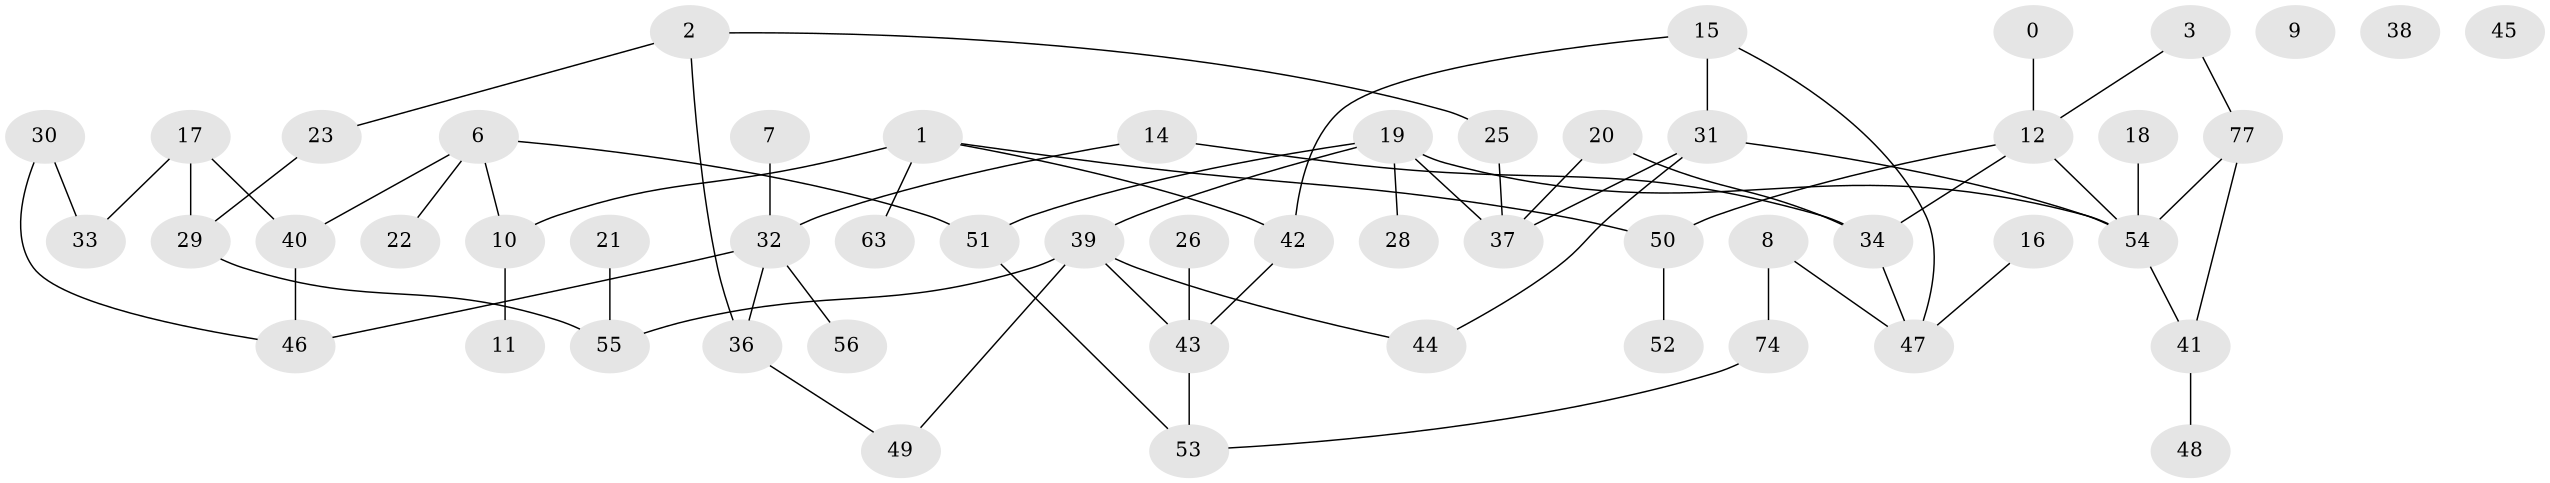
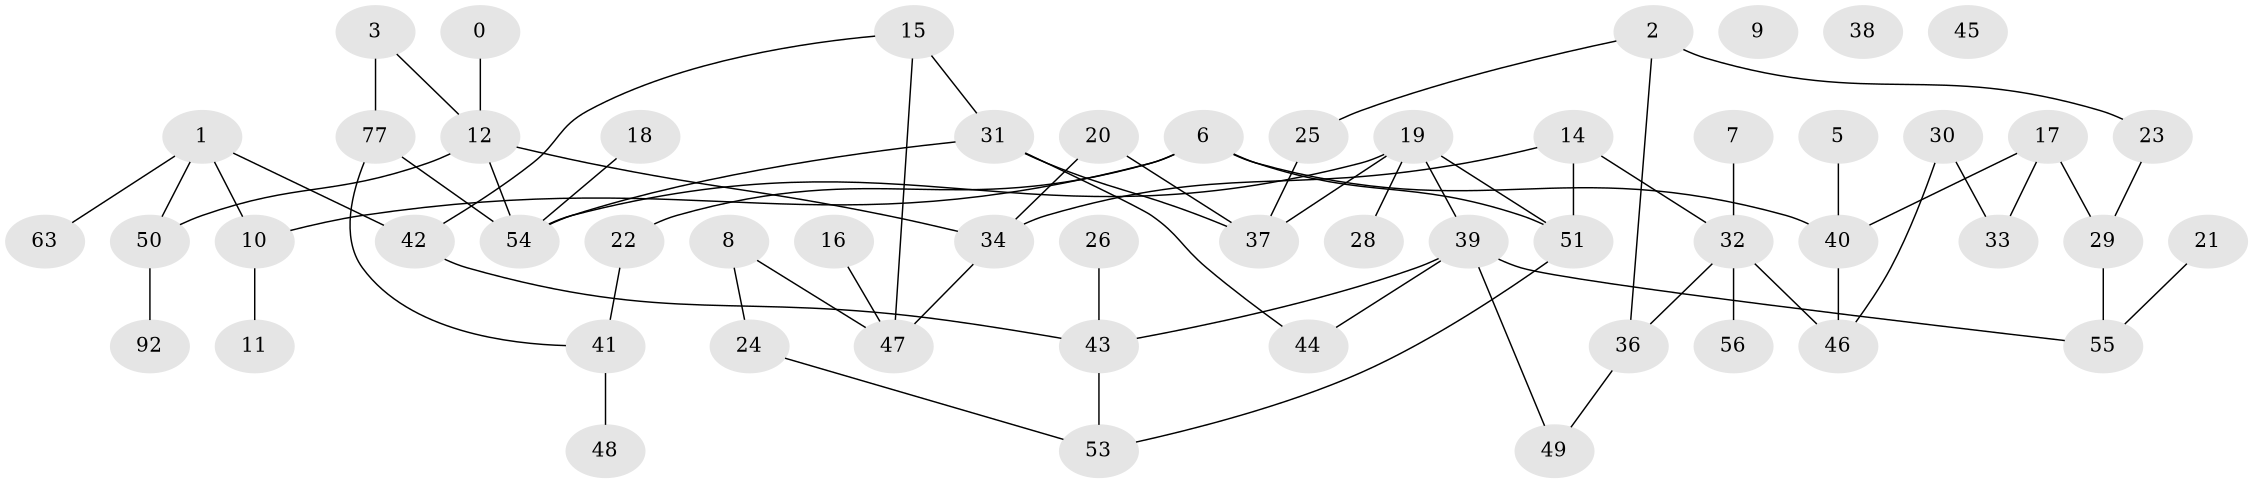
none -> (1838, 137)
none -> (1573, 197)
(2164, 294) -> (616, 289)
(1664, 346) -> (150, 346)
(1768, 346) -> (750, 346)
